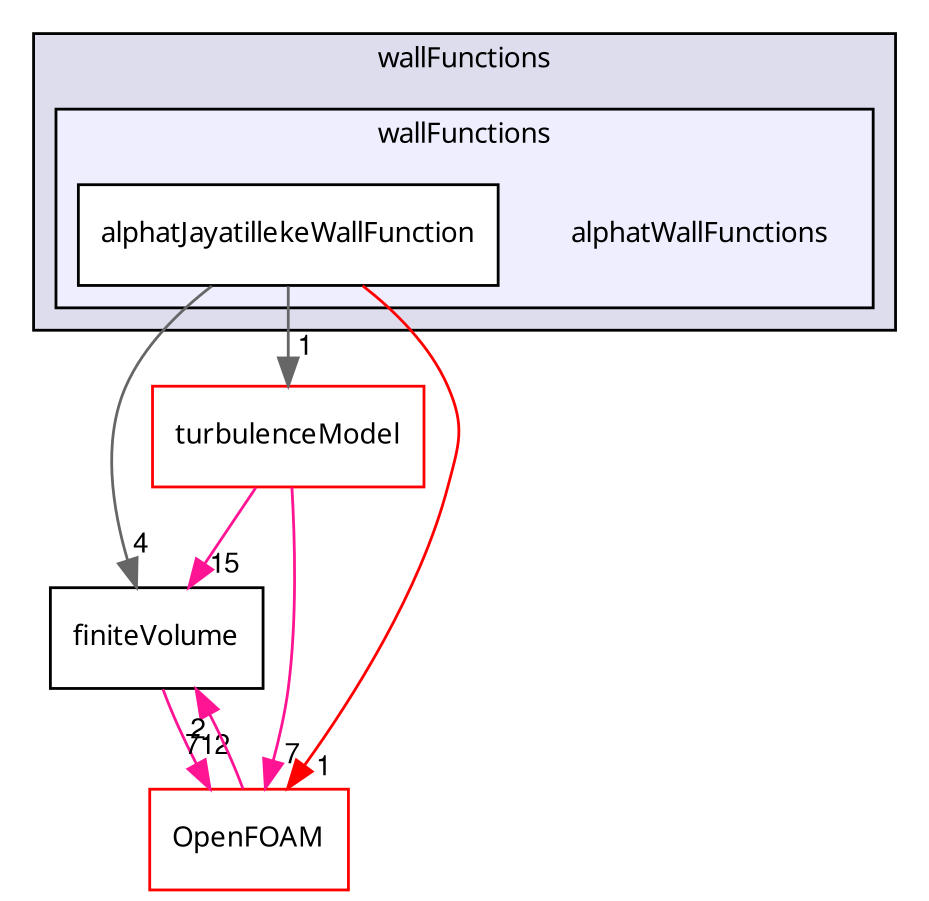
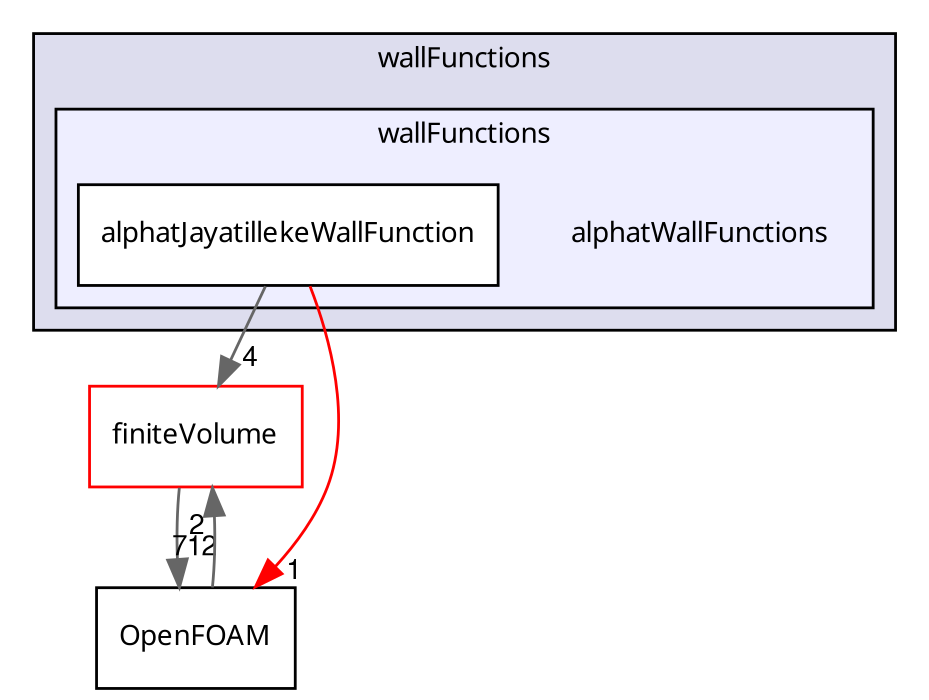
(288, 437) -> none
(157, 638) -> (196, 437)
(179, 727) -> (177, 524)
(227, 751) -> (215, 552)
(249, 840) -> (196, 638)
